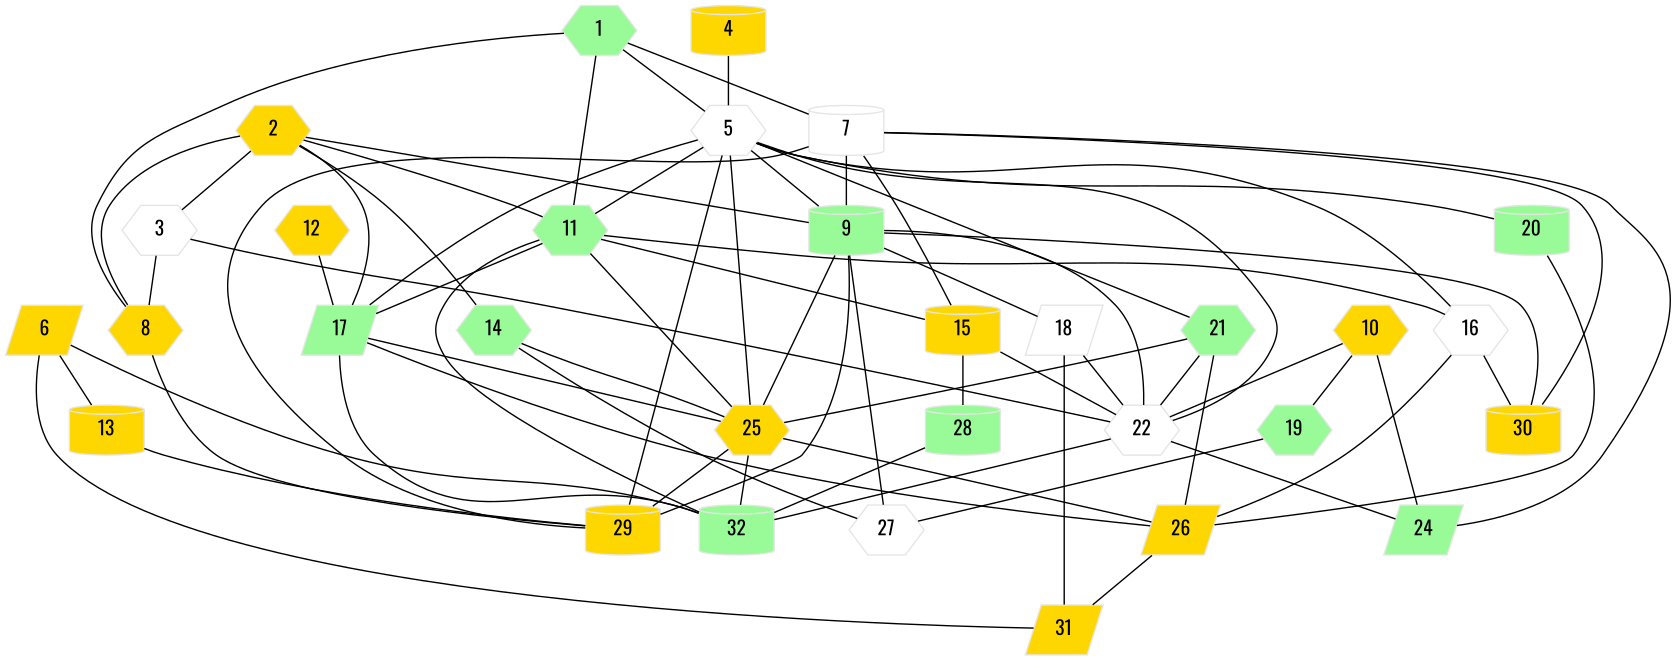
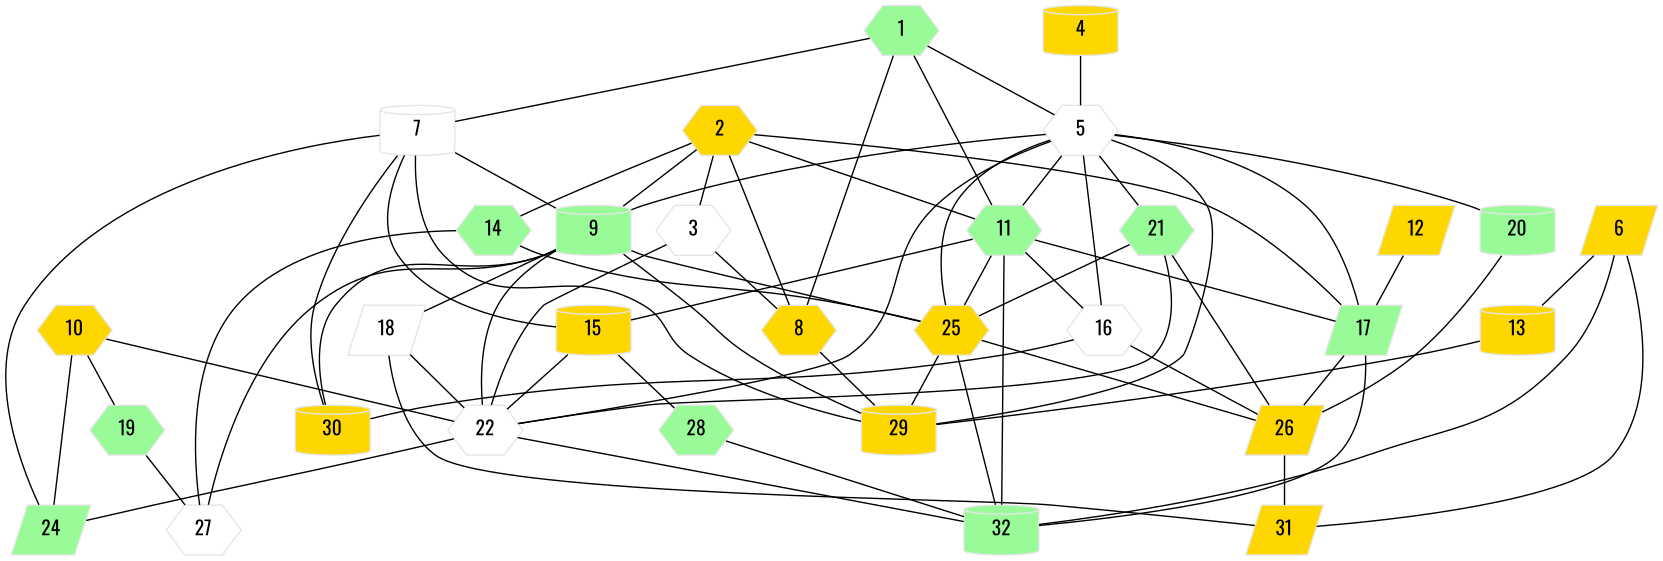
(312, 230) -> (1416, 230)
(544, 380) -> none
(963, 430) -> (696, 430)
